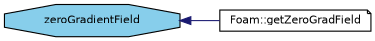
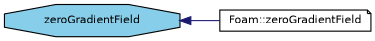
(295, 21) -> (295, 21)
